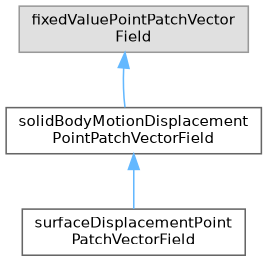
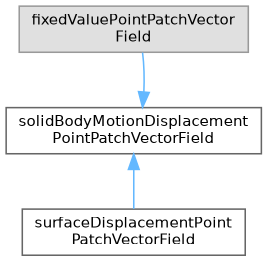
(124, 88) -> (144, 72)
